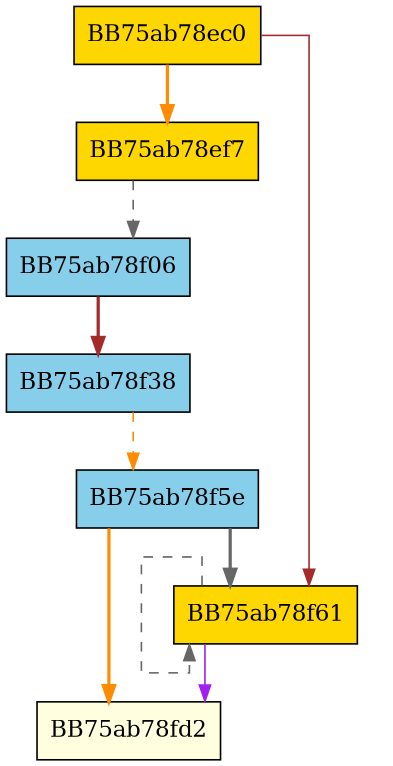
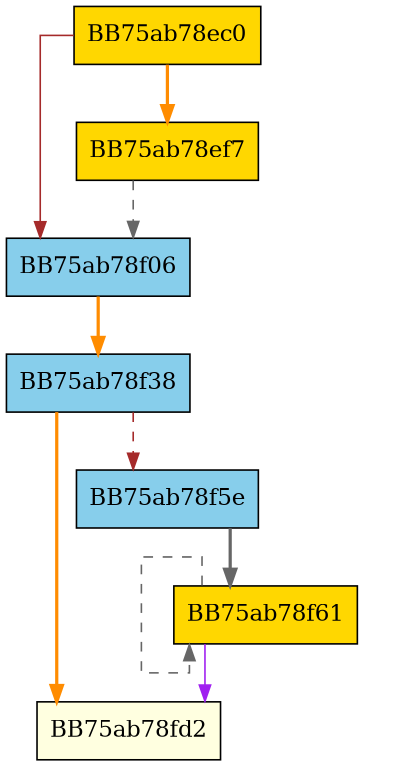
(309, 278) -> (40, 112)
(98, 317) -> (98, 317)
(133, 433) -> (133, 433)
(109, 607) -> (57, 549)
